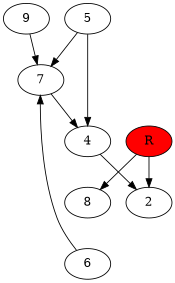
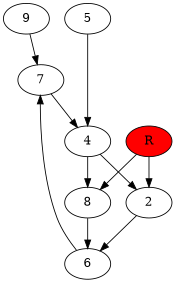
(67, 46) -> none
none -> (88, 168)
none -> (88, 229)
none -> (121, 230)
